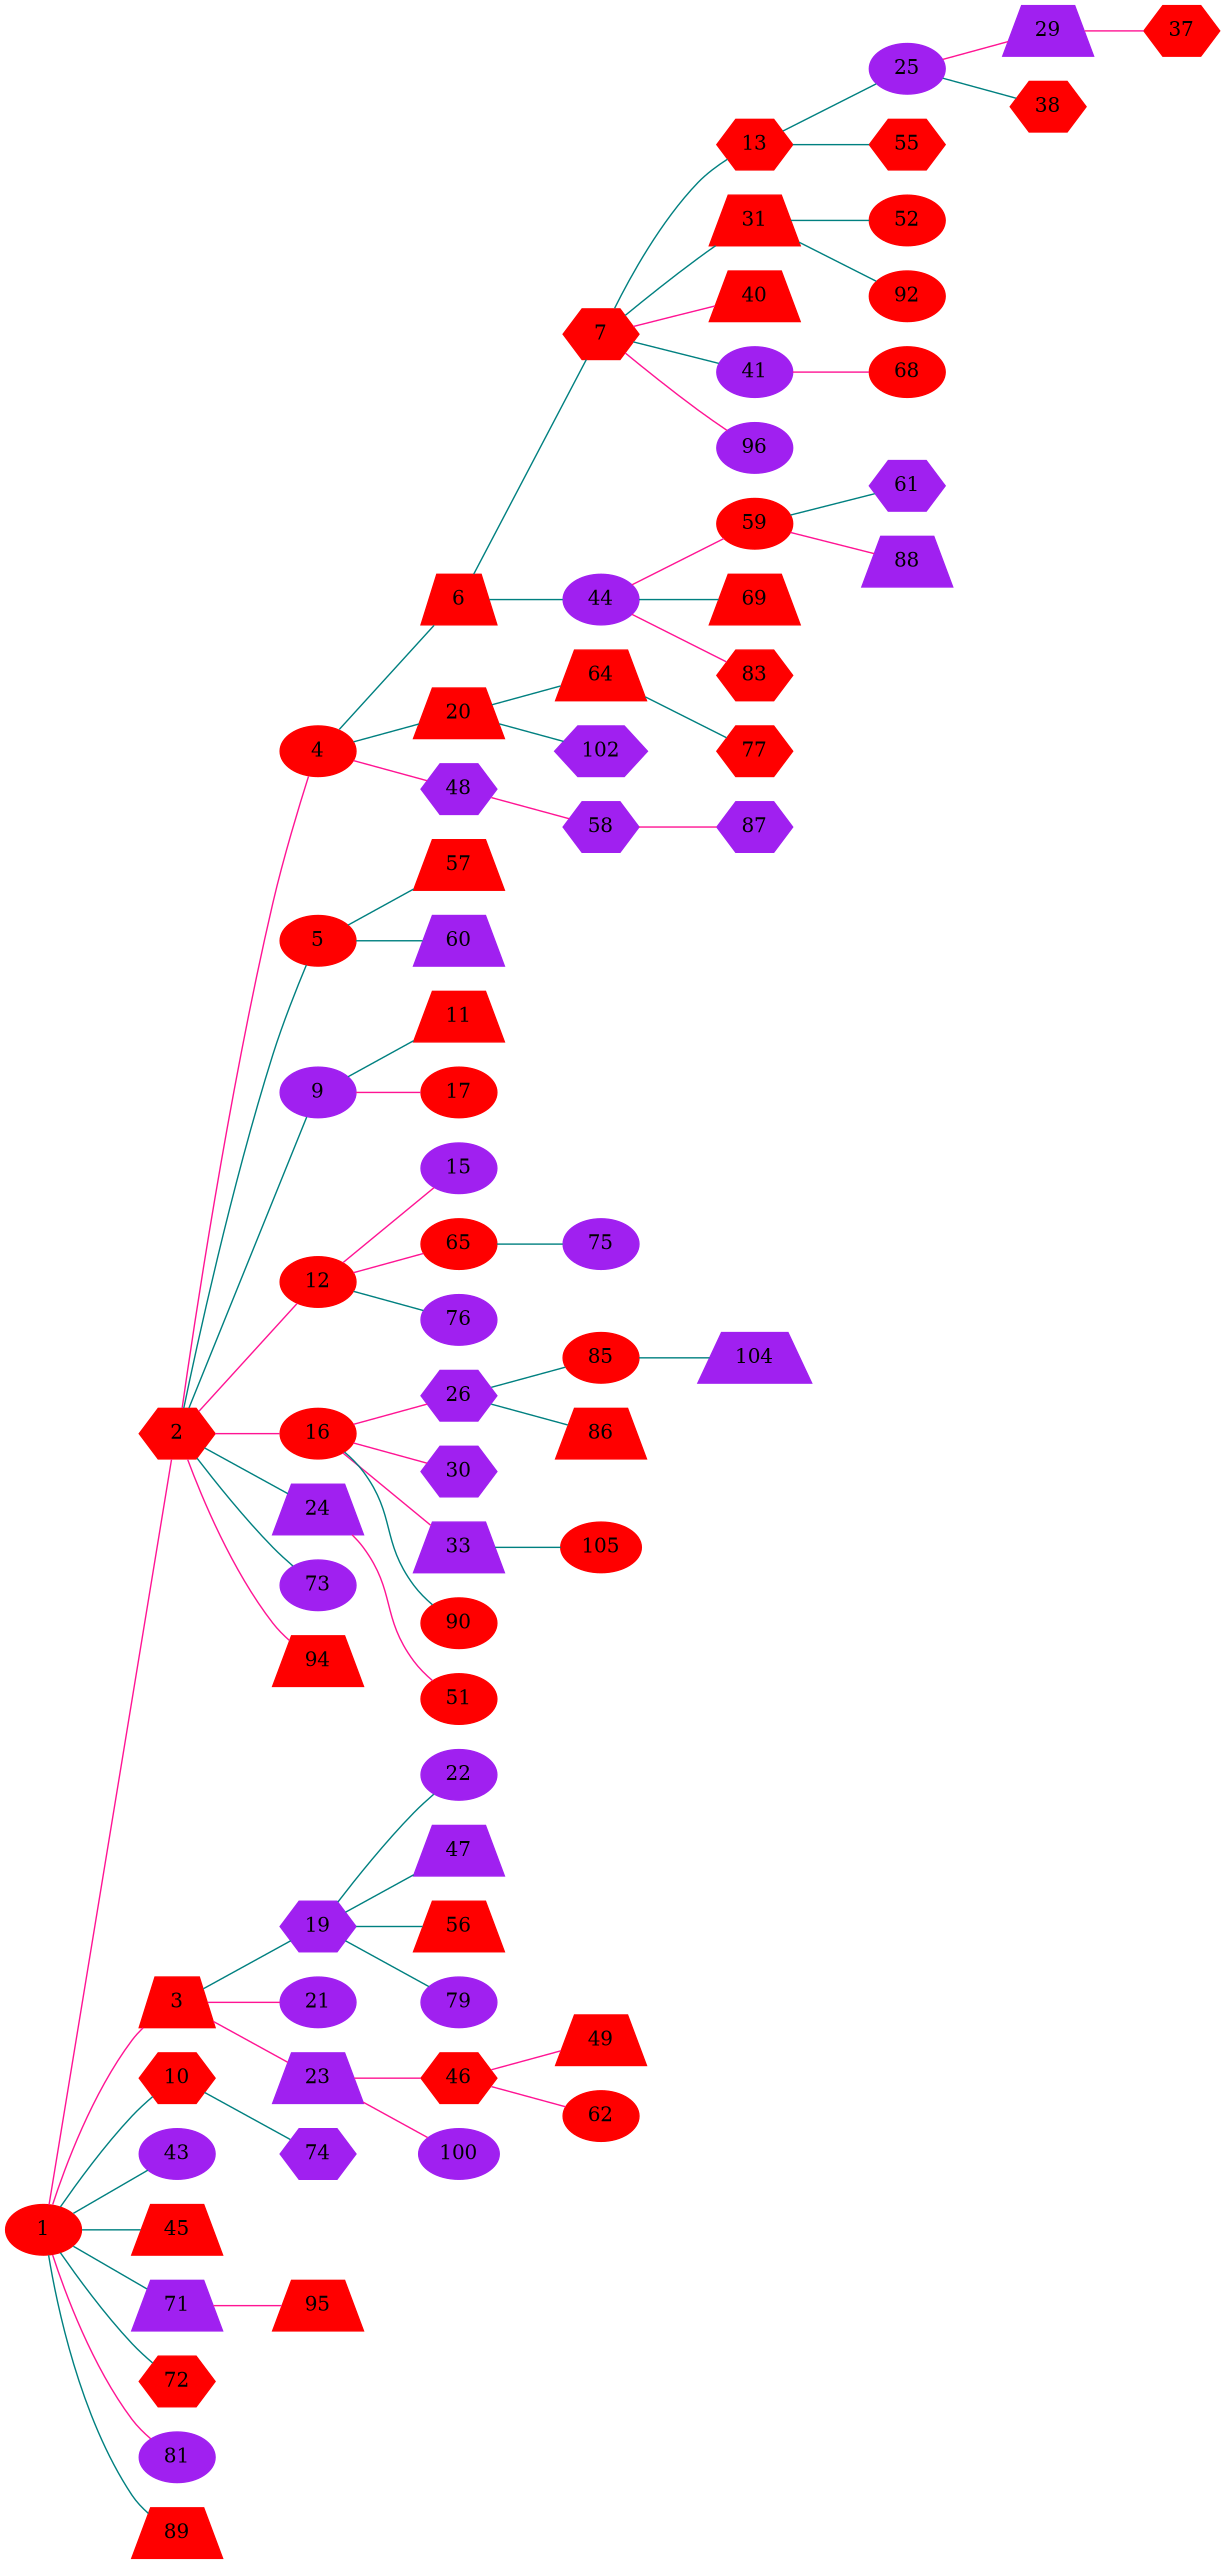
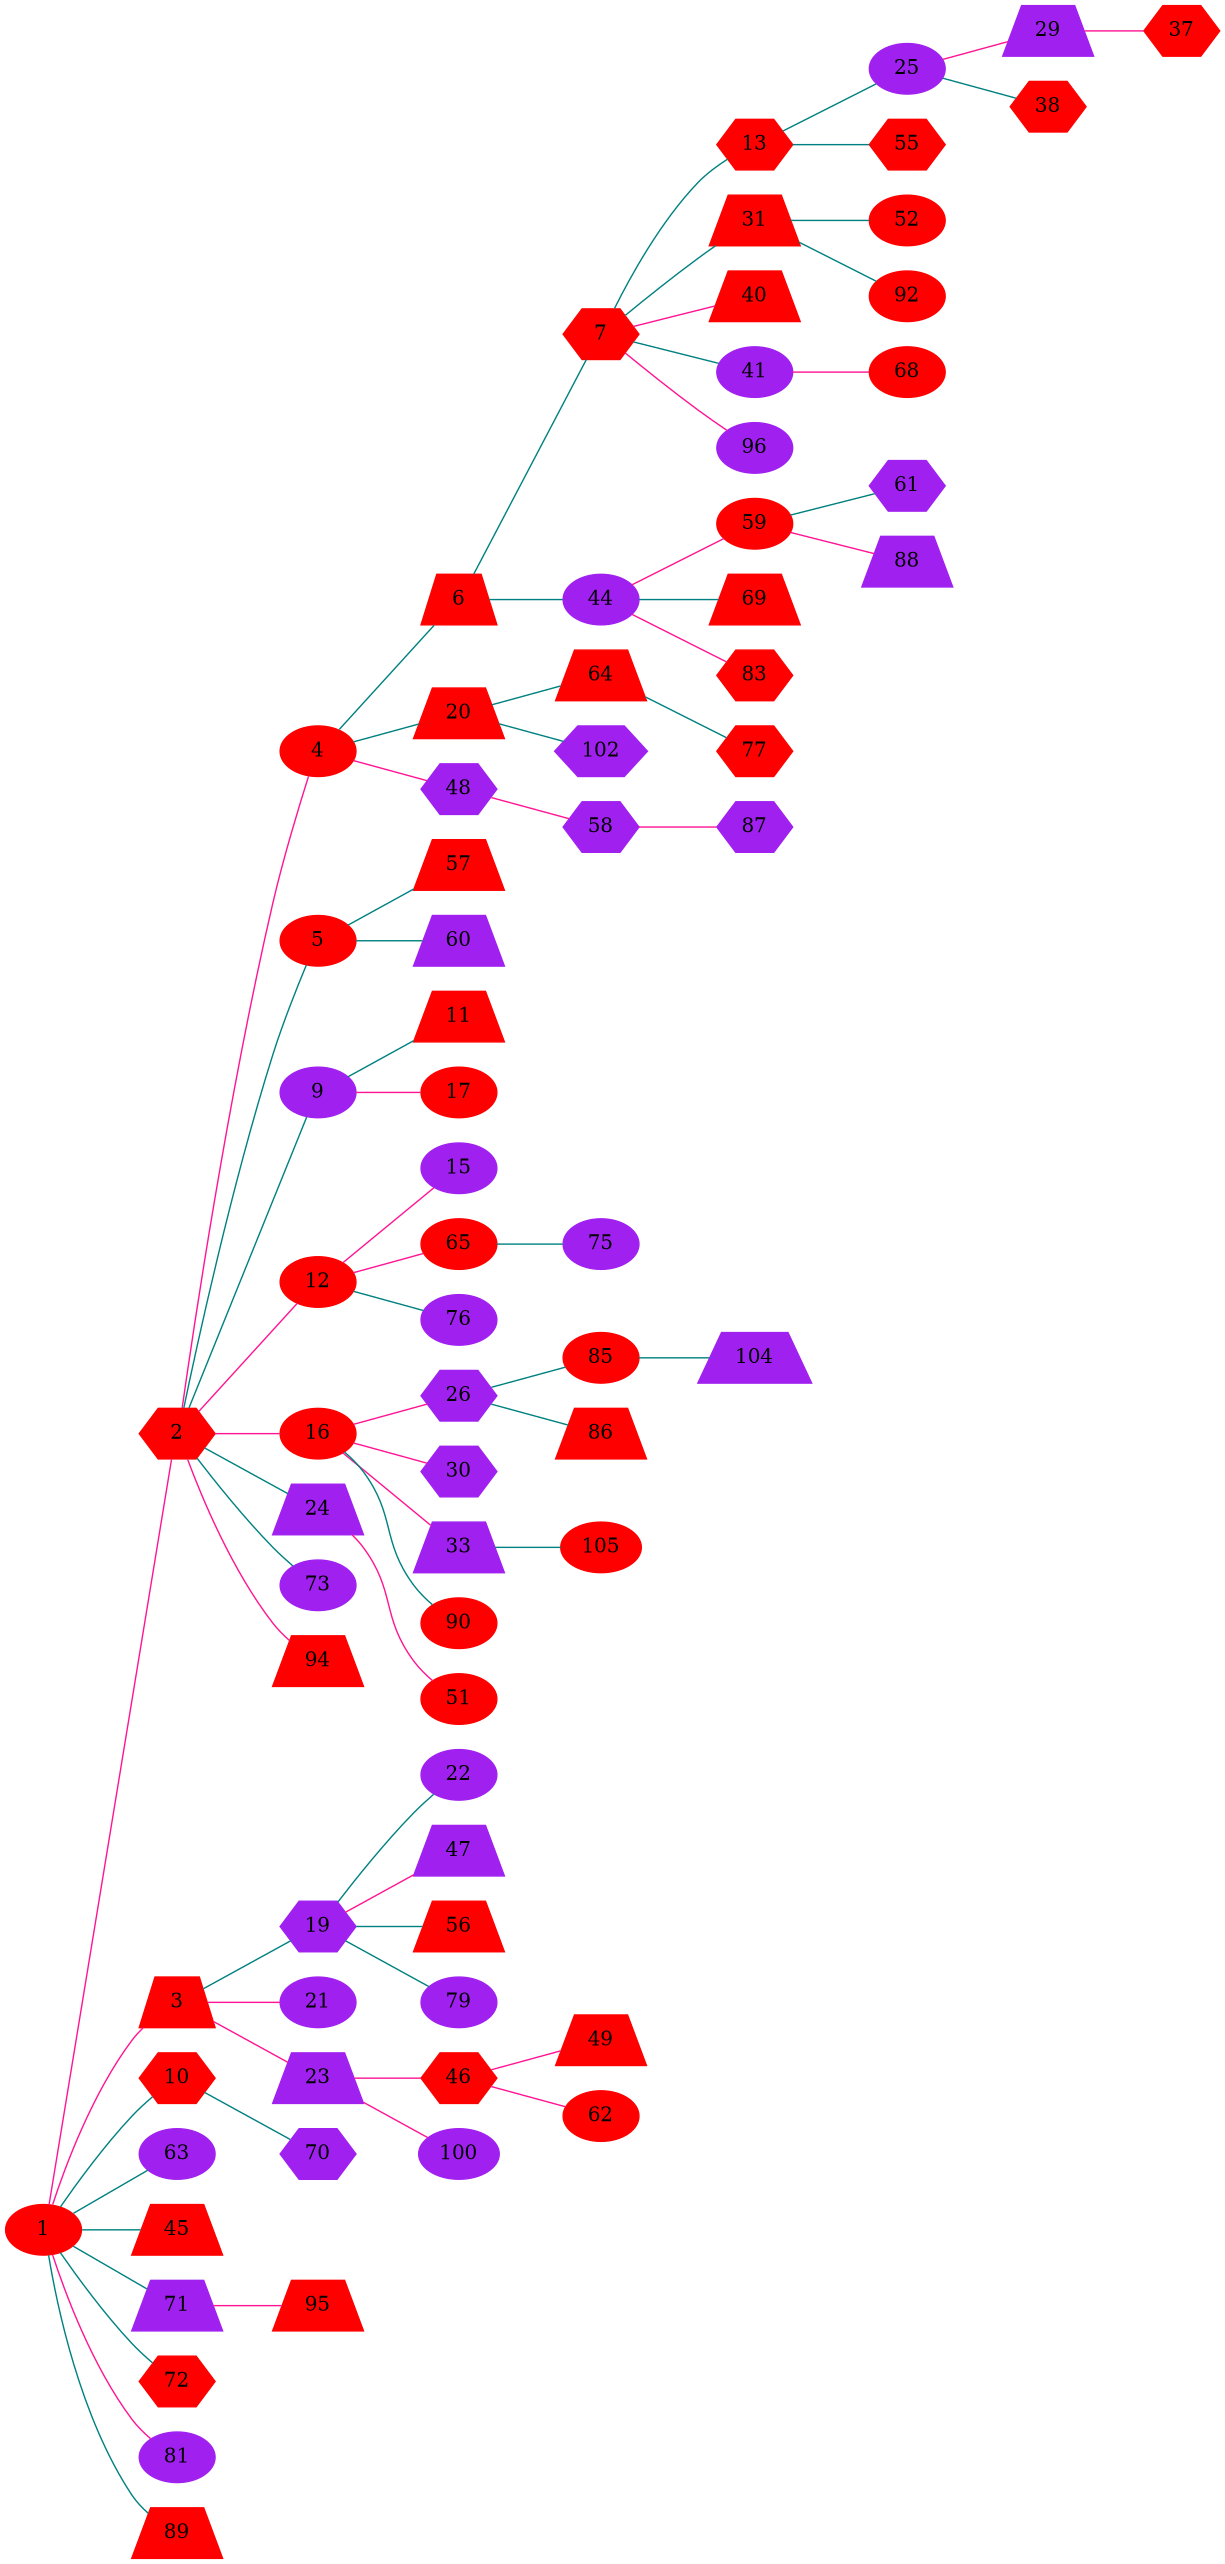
(380, 1893) -> (380, 1893)
(177, 2154) -> (177, 2154)
(318, 2154) -> (318, 2154)
